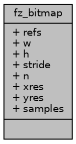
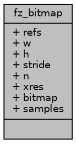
(28, 98) -> (35, 98)
